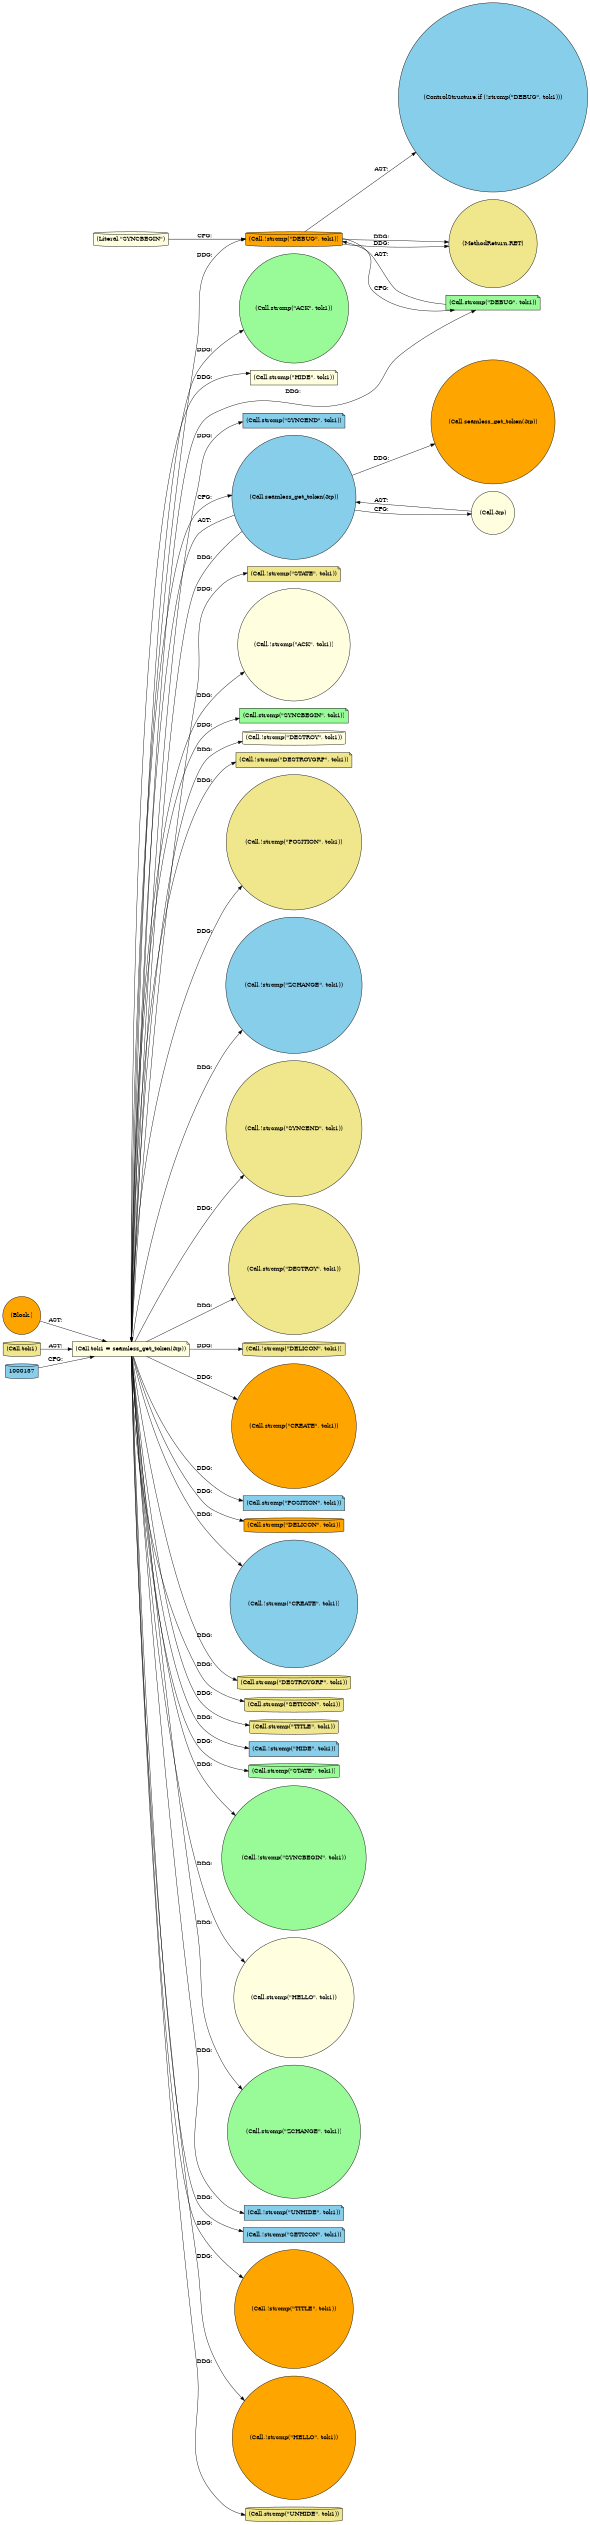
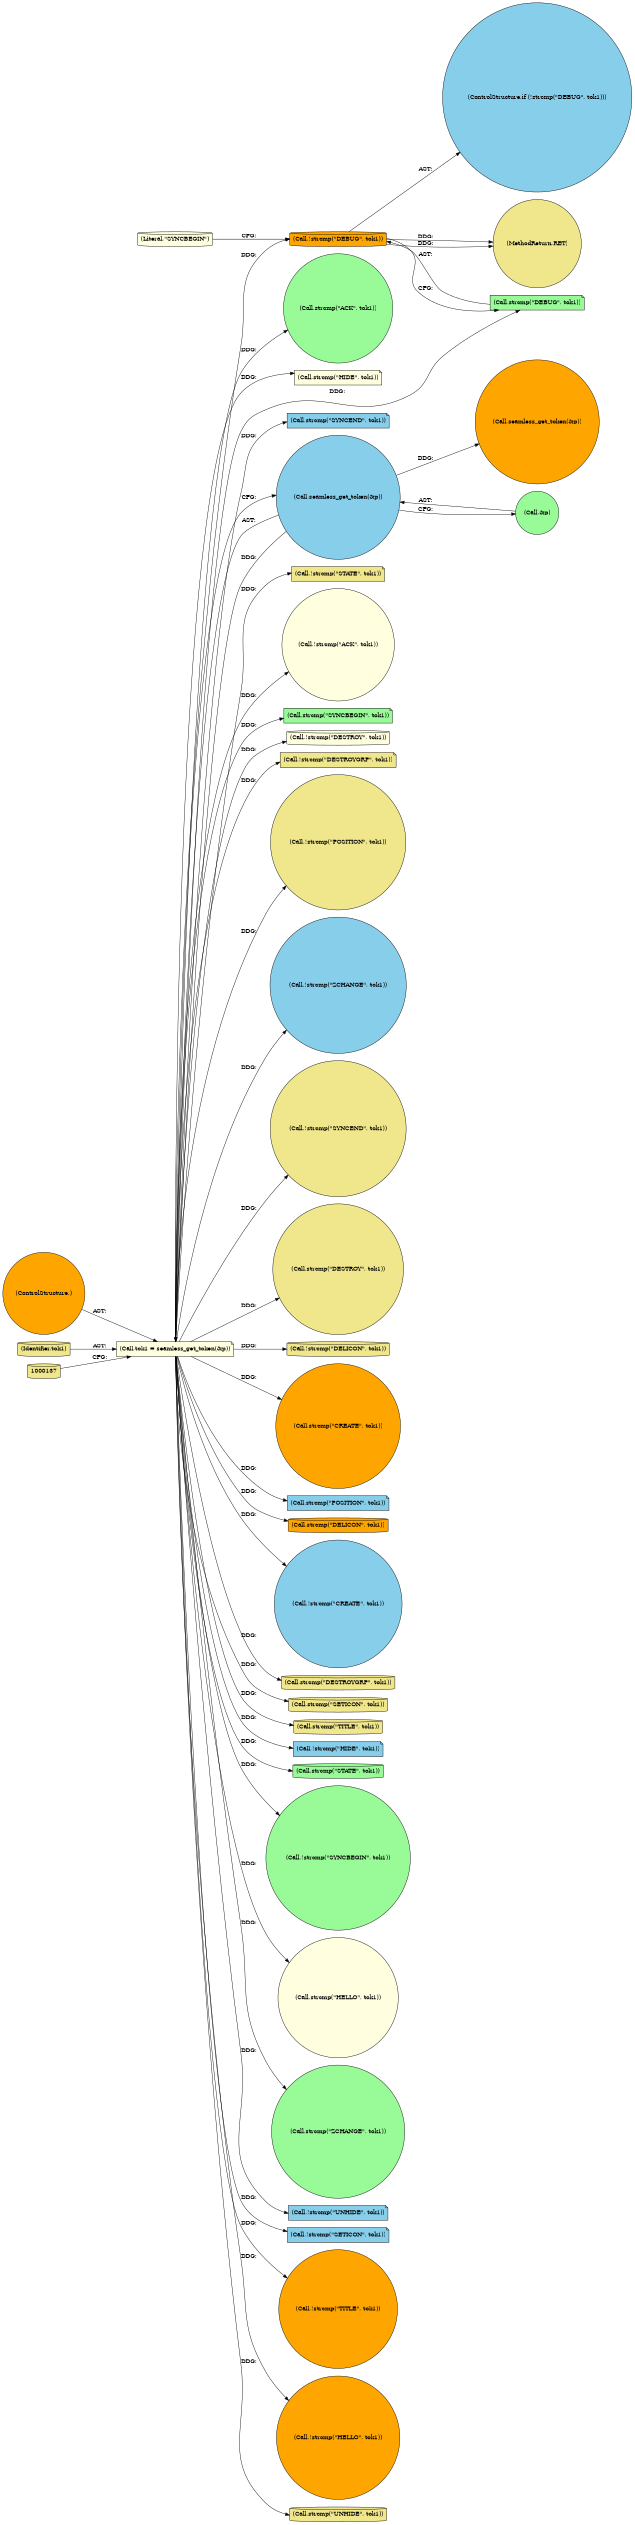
(493, 513) -> (537, 513)
(22, 1315) -> (44, 1293)
(22, 1349) -> (44, 1349)
(22, 1371) -> (44, 1371)
